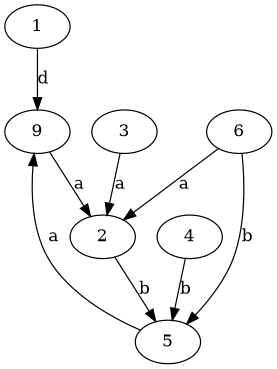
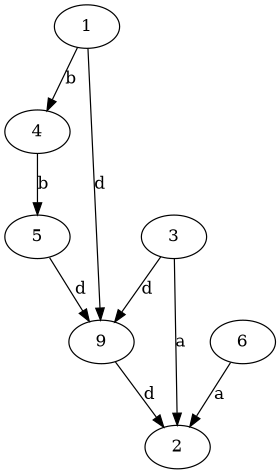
none -> (65, 74)
(79, 184) -> (150, 395)
(54, 237) -> (81, 289)
(238, 241) -> none
(132, 284) -> none
none -> (141, 284)
